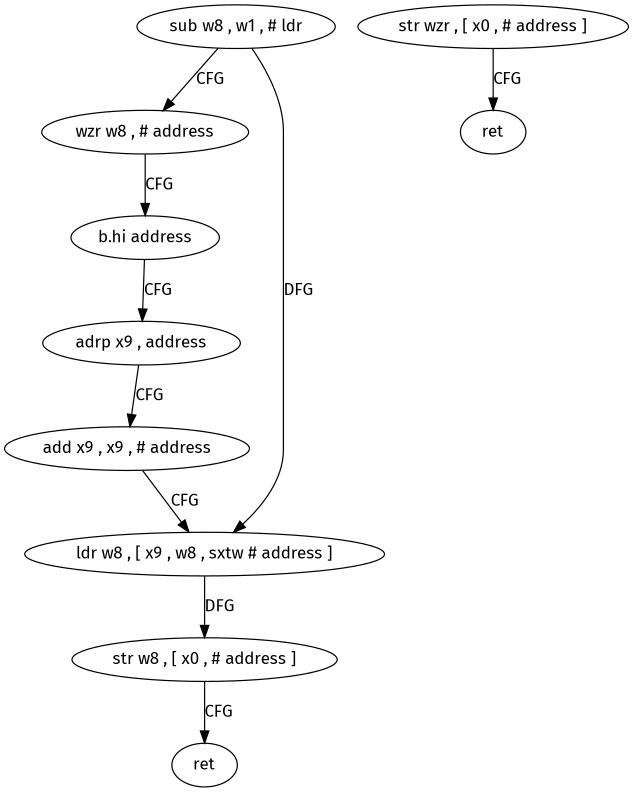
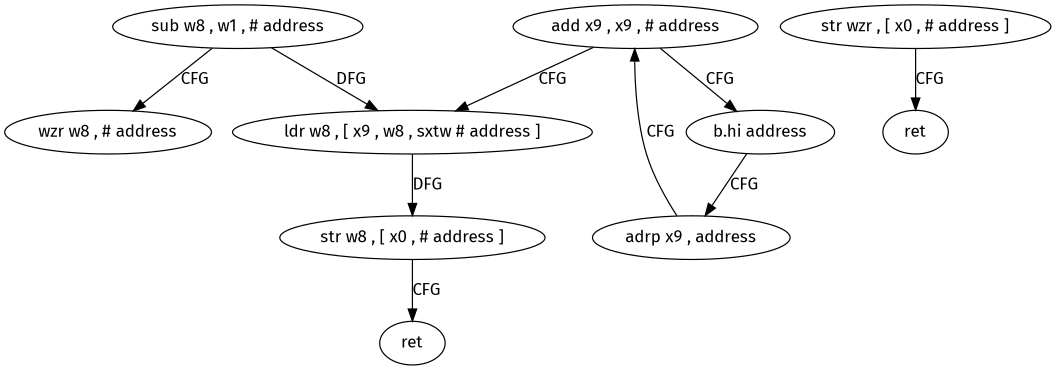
(236, 27) -> (238, 27)
(145, 179) -> (694, 76)
